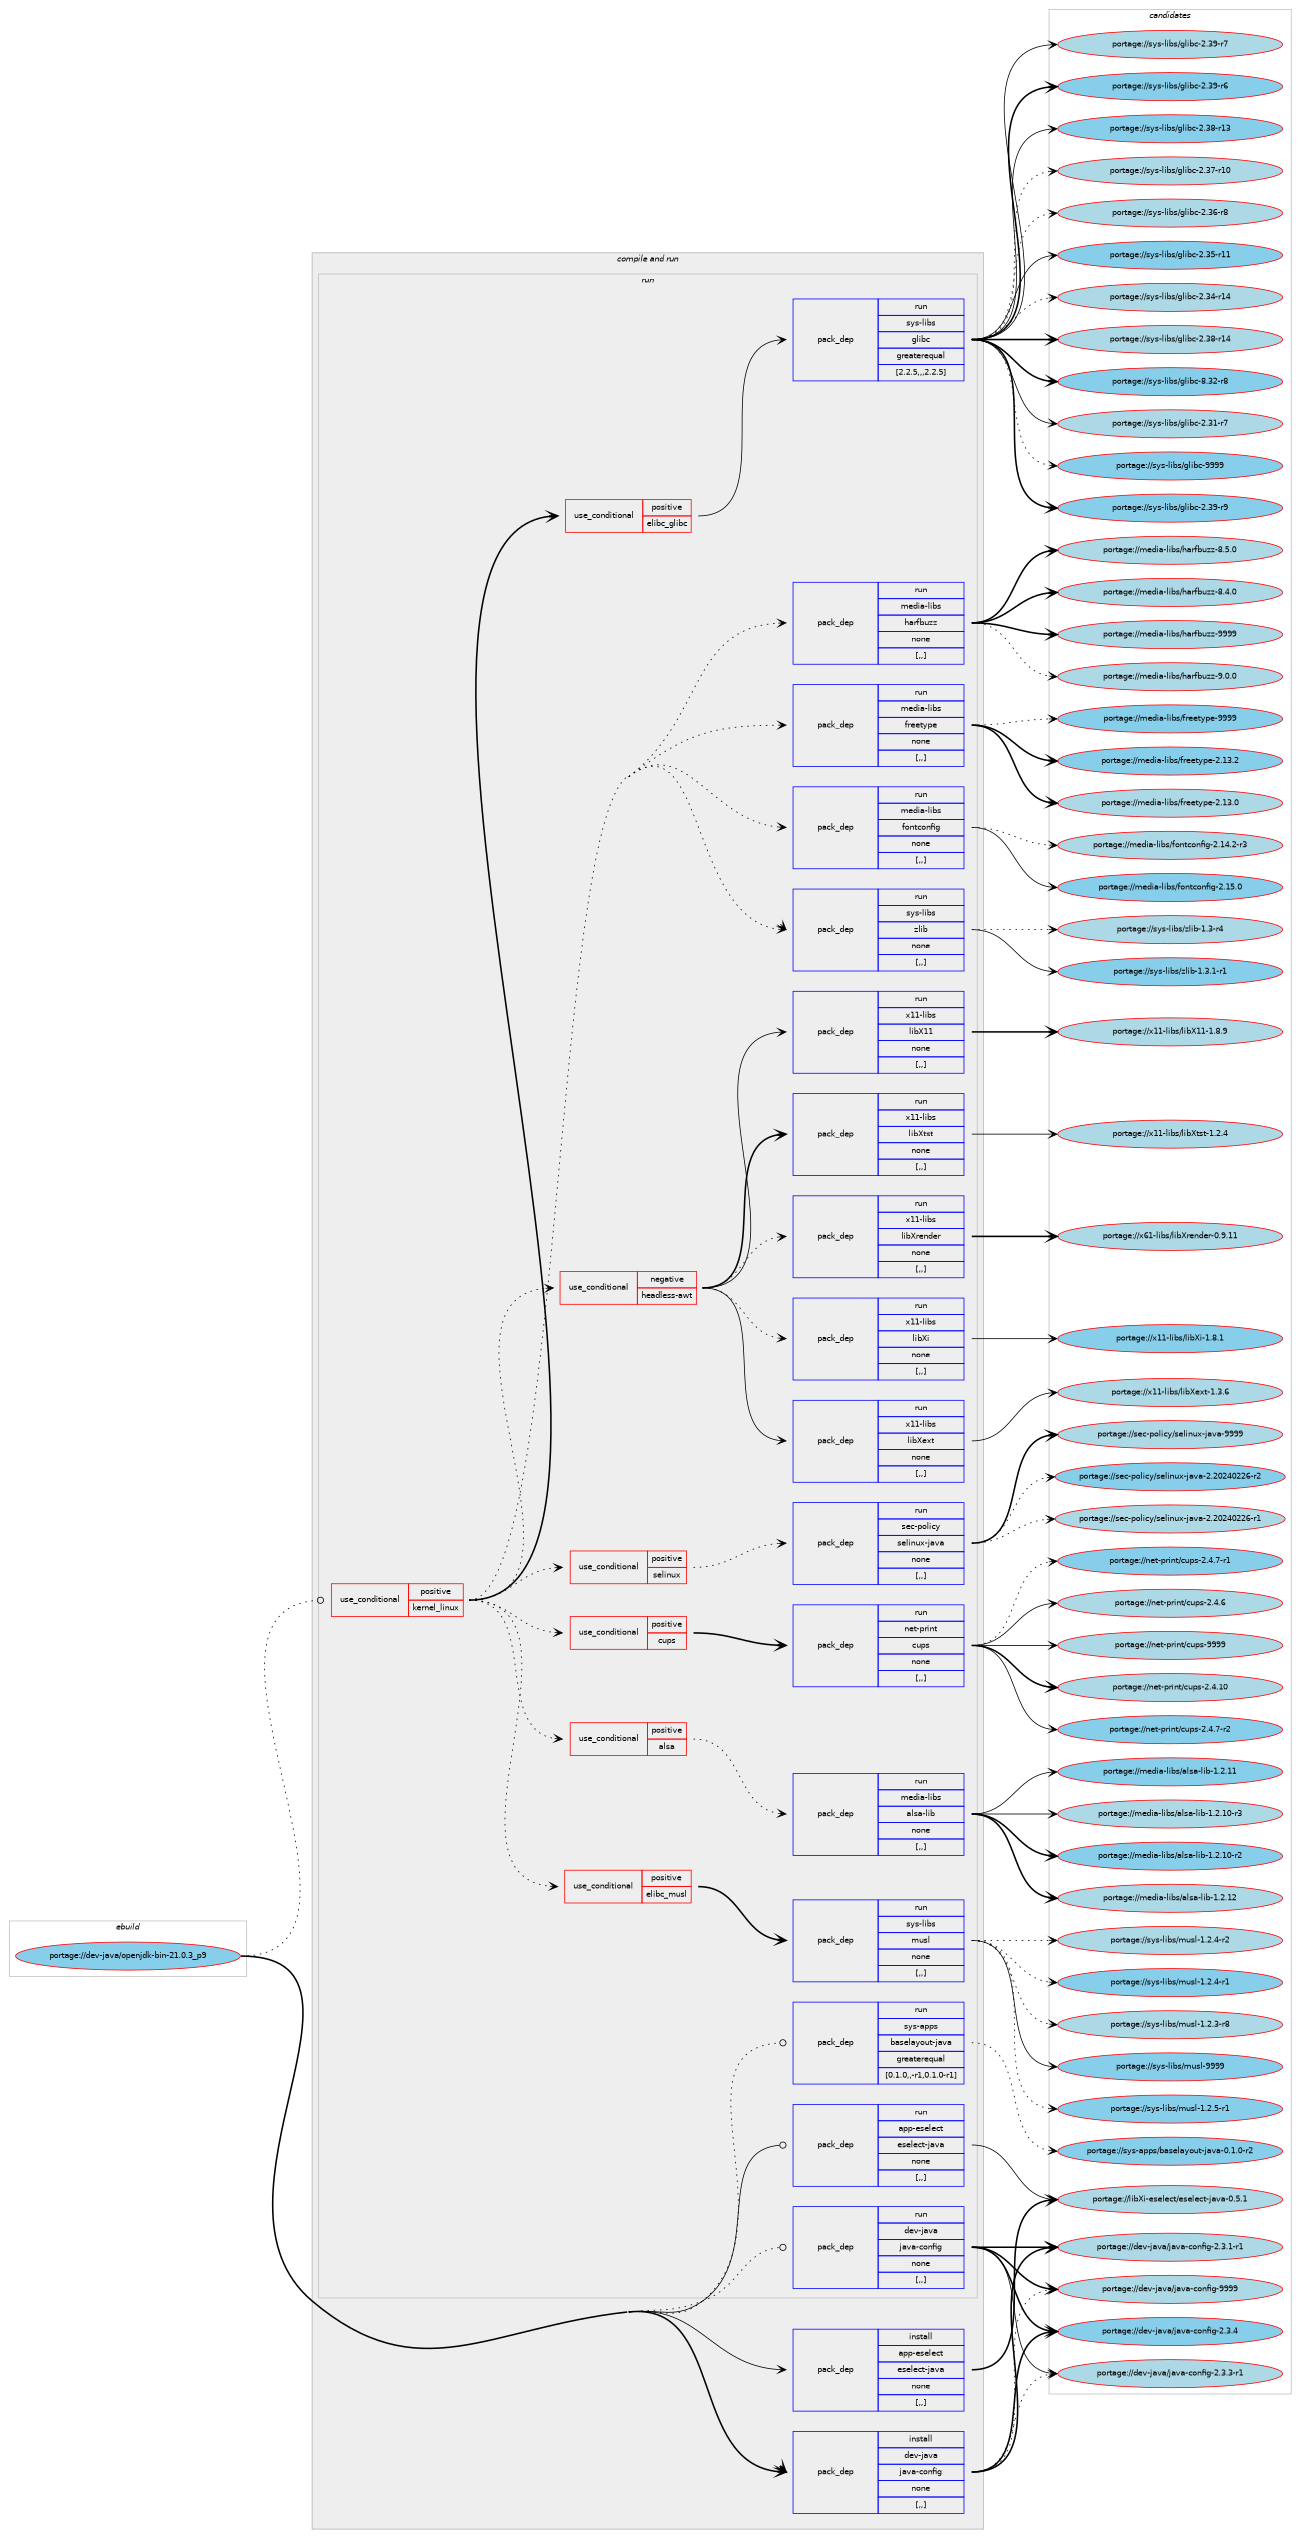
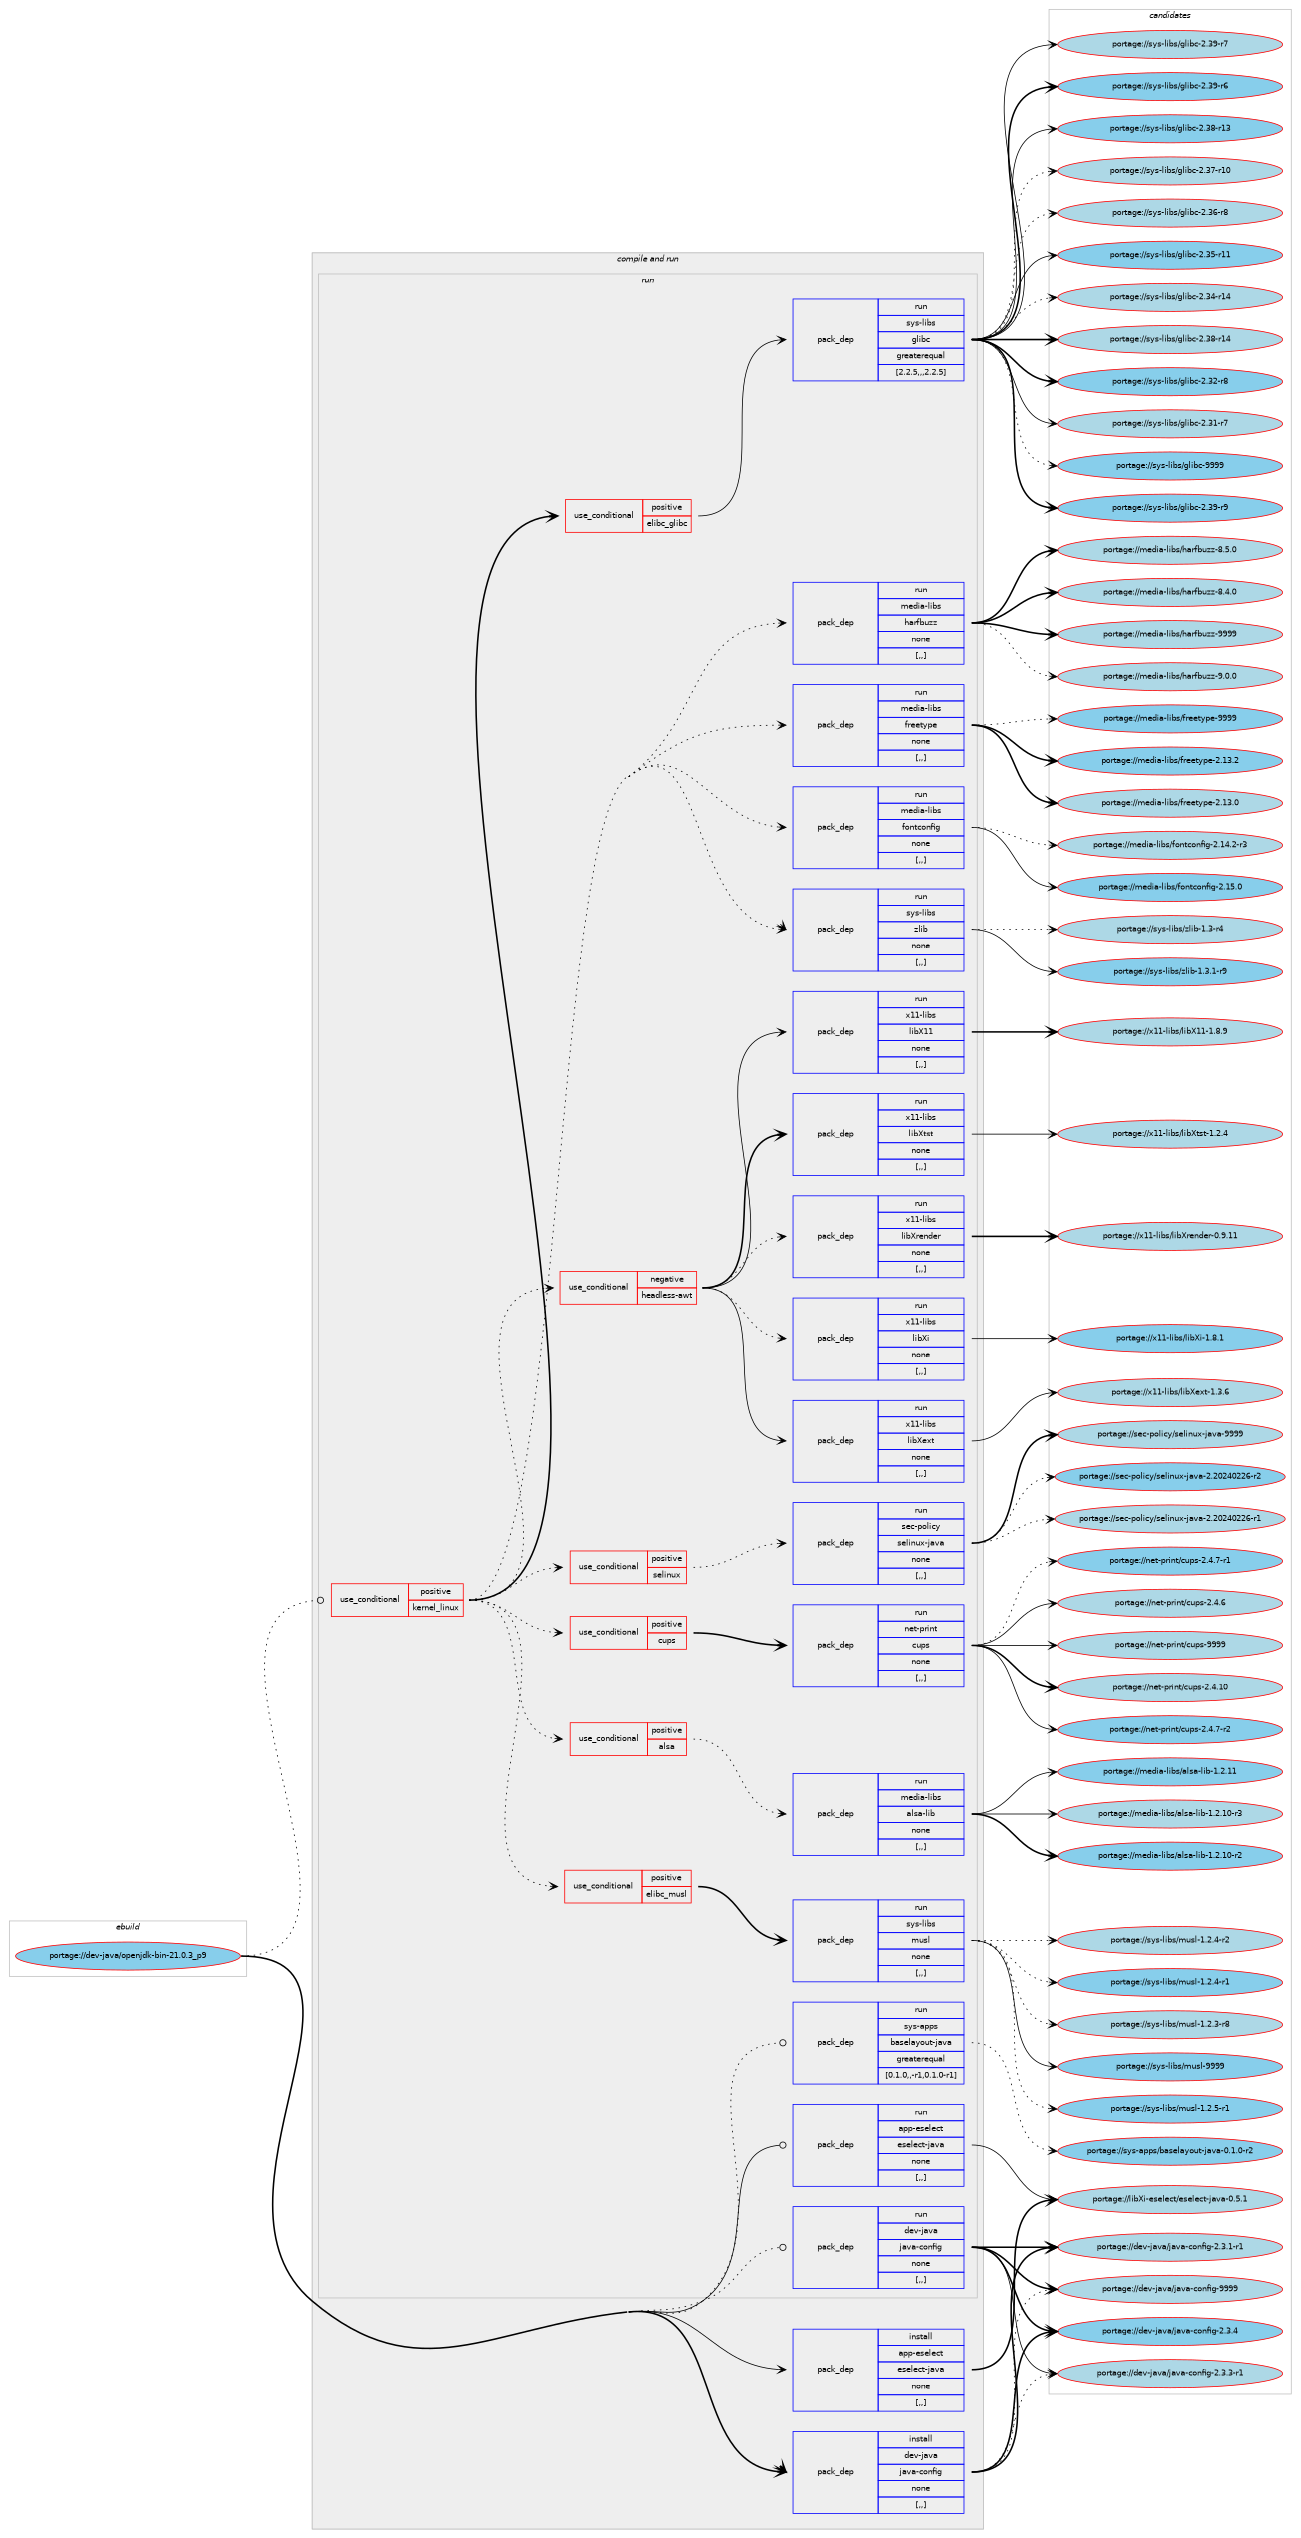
(1170, 382) -> (1170, 382)
(1170, 972) -> (1170, 972)
(1170, 1236) -> (1170, 1236)
(1170, 1898) -> none
